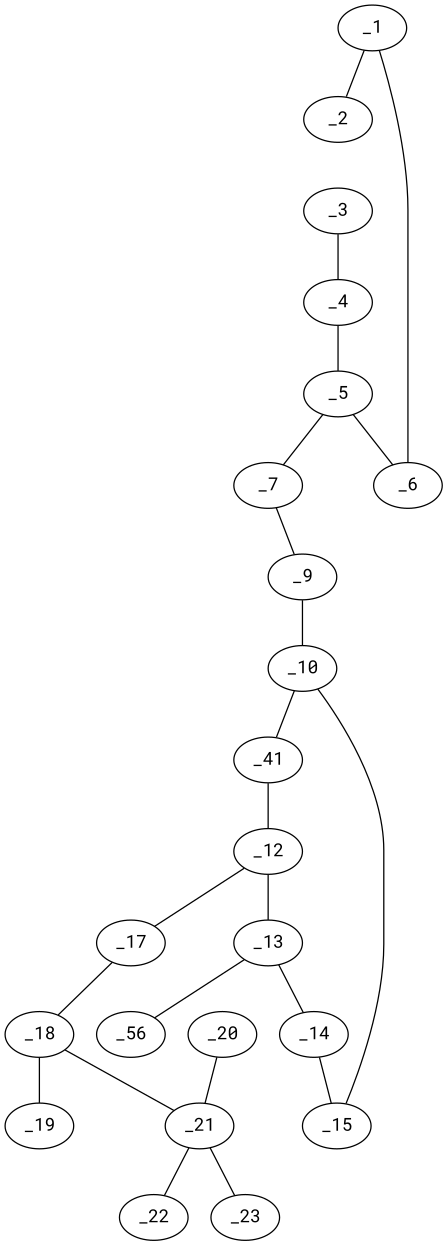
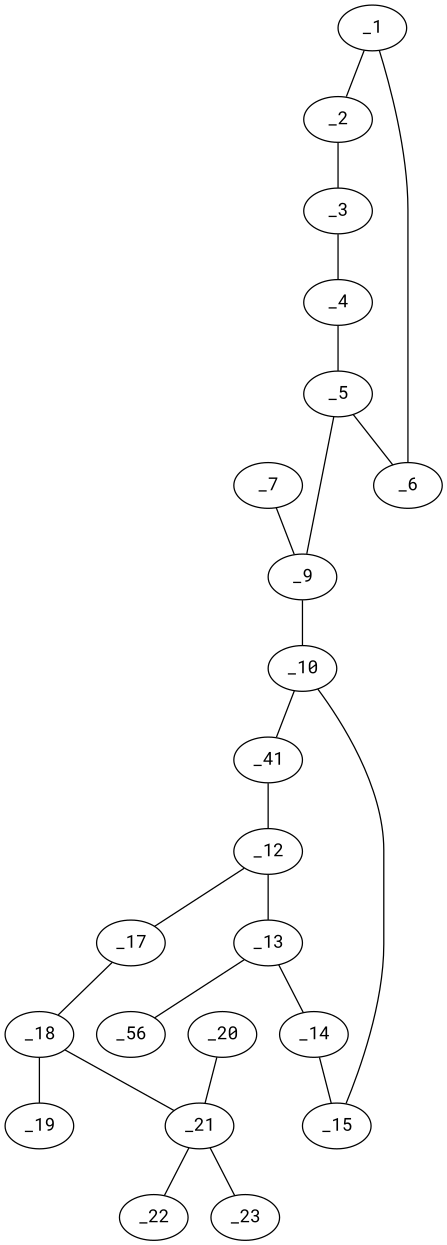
none -> (338, 165)
(303, 440) -> (320, 485)
